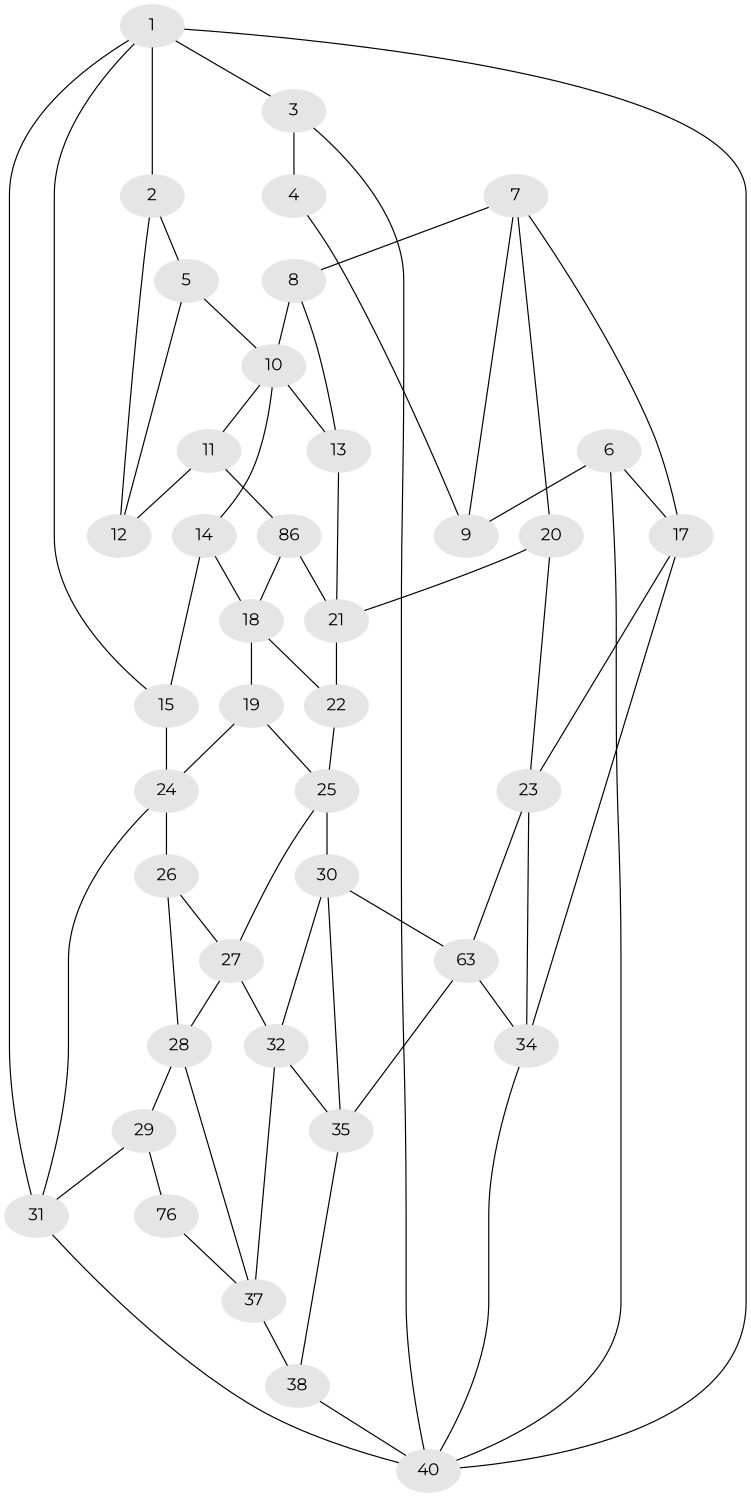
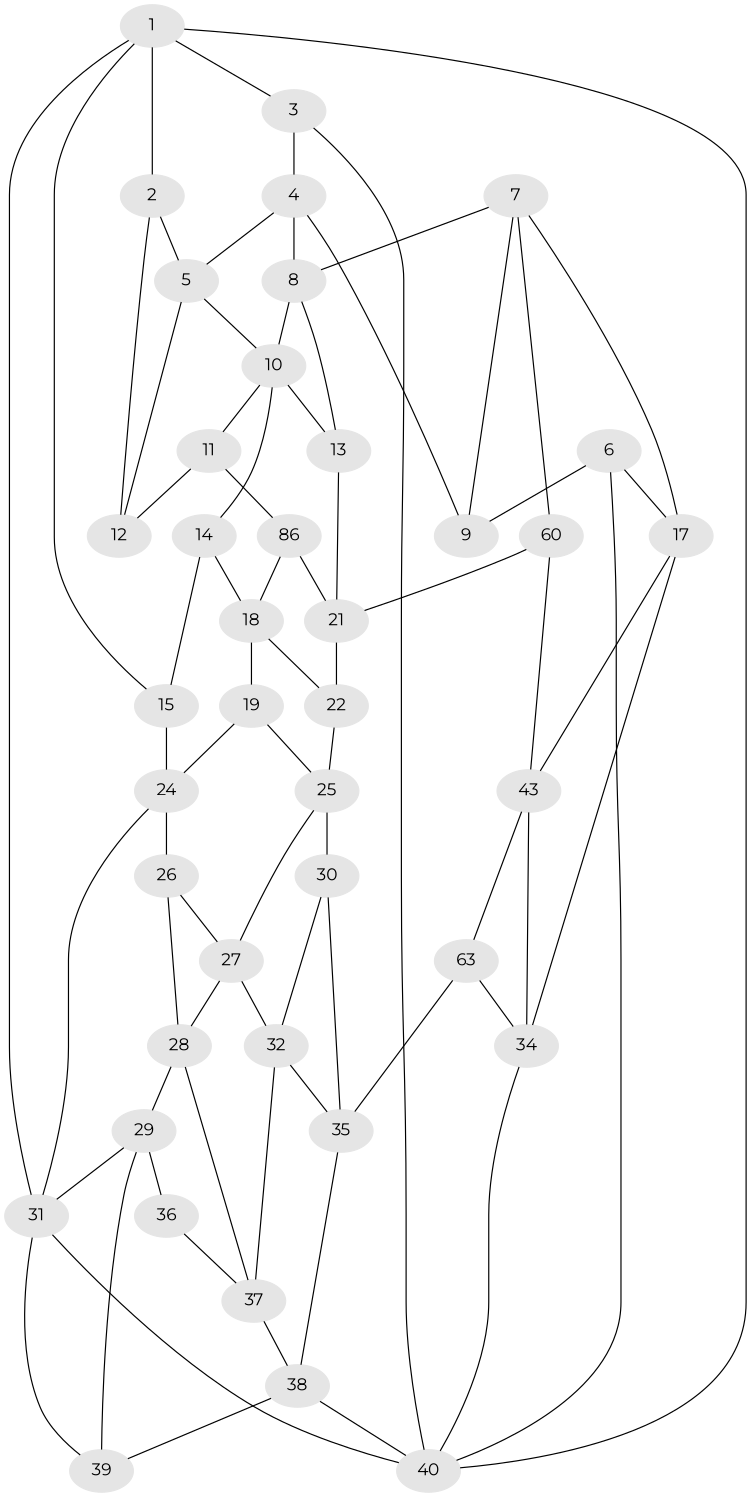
none -> (240, 239)
none -> (294, 239)
(551, 536) -> (551, 536)
(529, 791) -> (529, 791)
(394, 917) -> none
(166, 1216) -> (166, 1216)
none -> (102, 1471)
